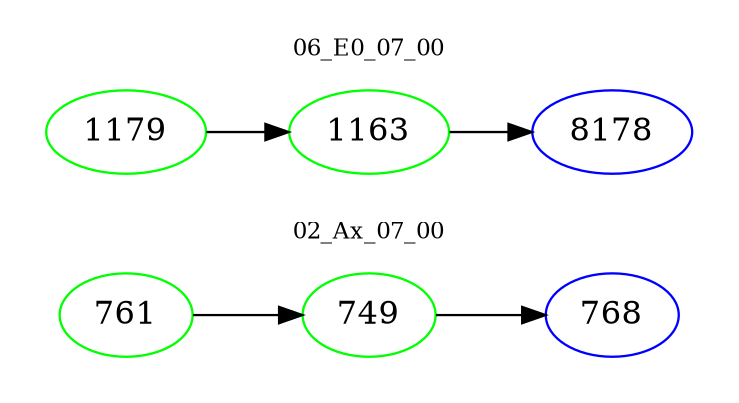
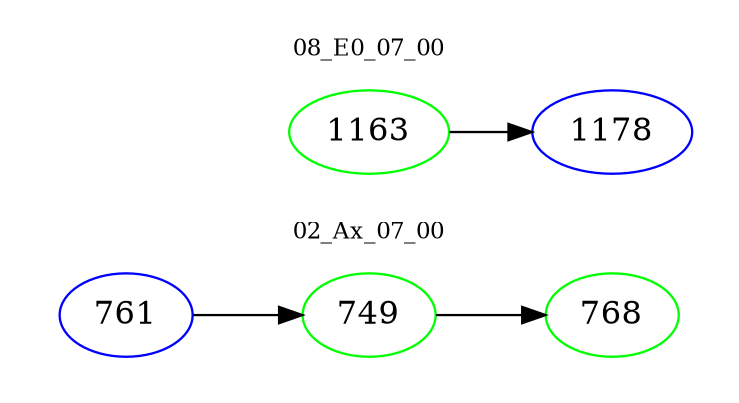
(369, 50) -> (369, 50)
(126, 132) -> none
(612, 132) -> (612, 132)
(126, 315) -> (126, 315)
(612, 315) -> (612, 315)
